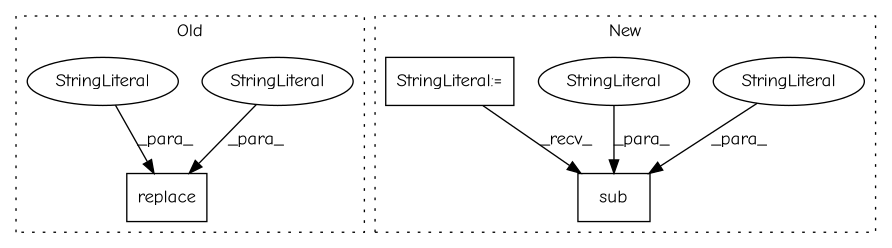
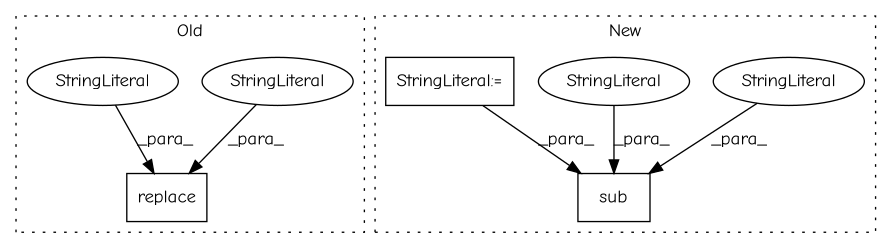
(567, 139) -> (567, 139)
